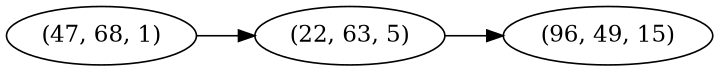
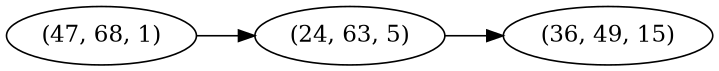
(350, 36) -> (350, 36)
(608, 36) -> (608, 36)
